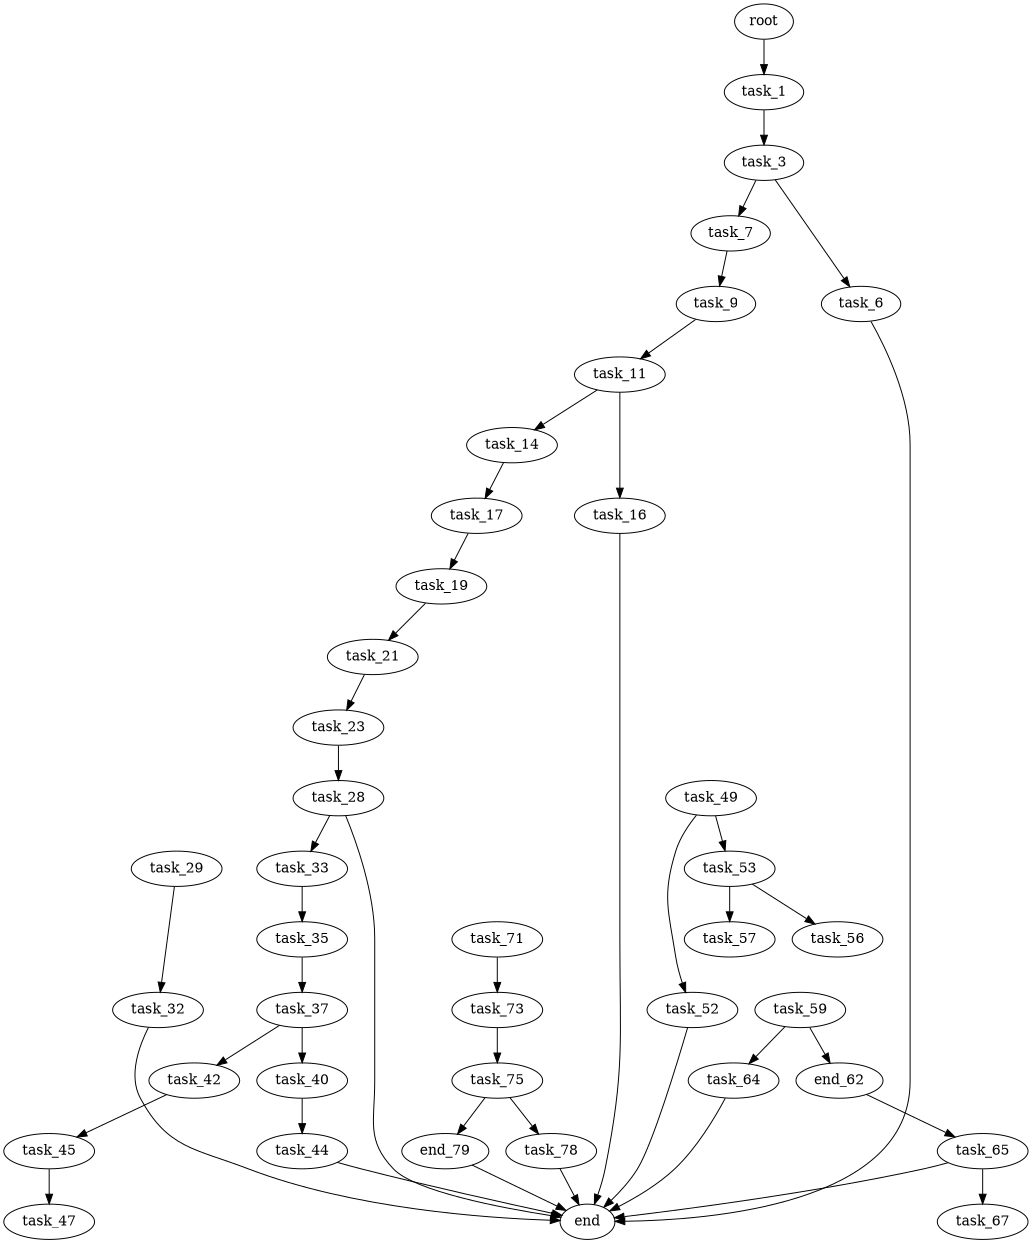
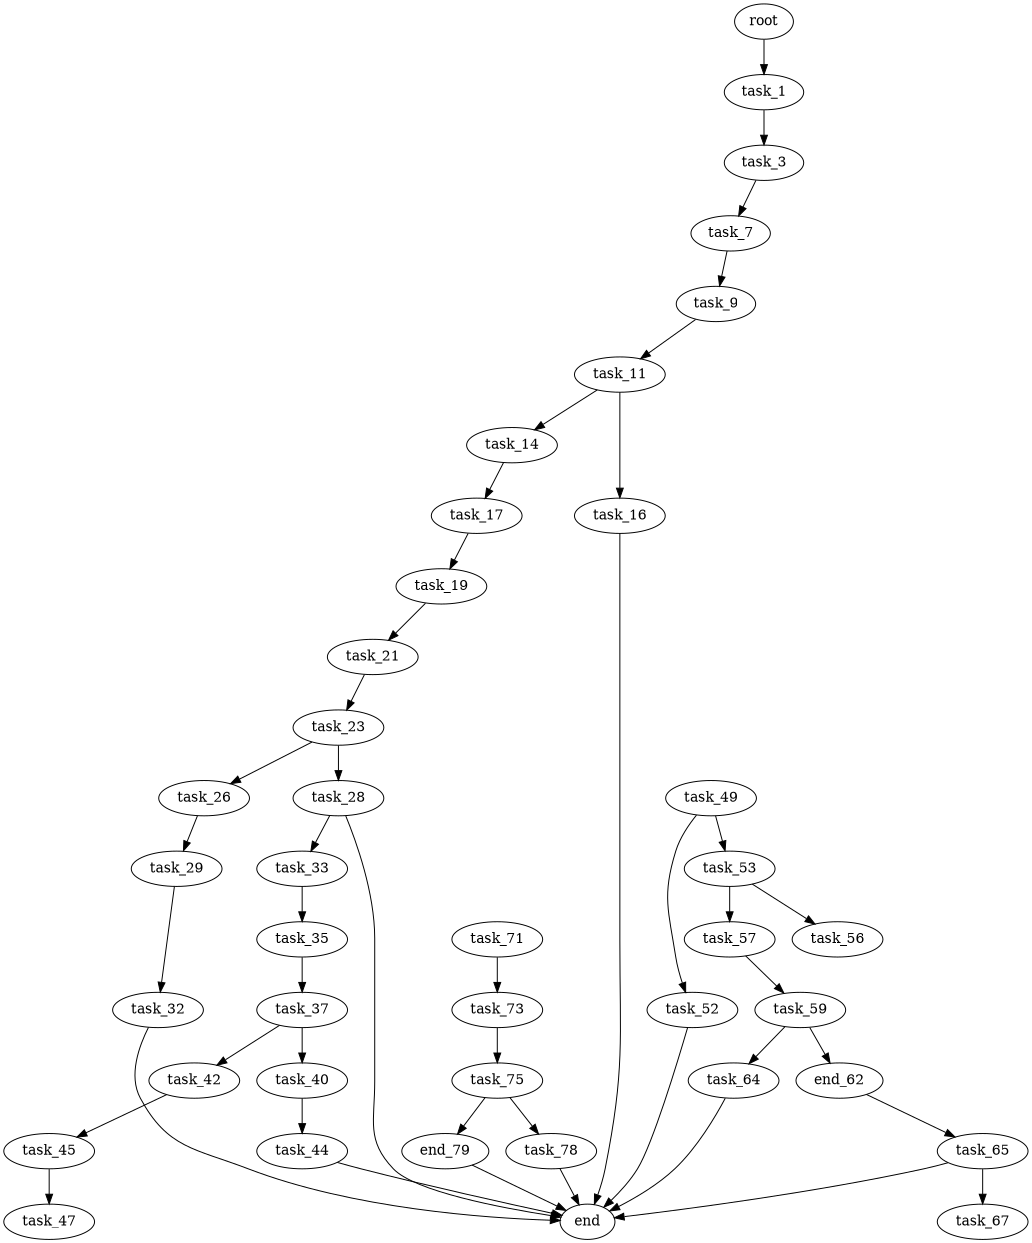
(861, 304) -> none
none -> (204, 798)
none -> (761, 971)
